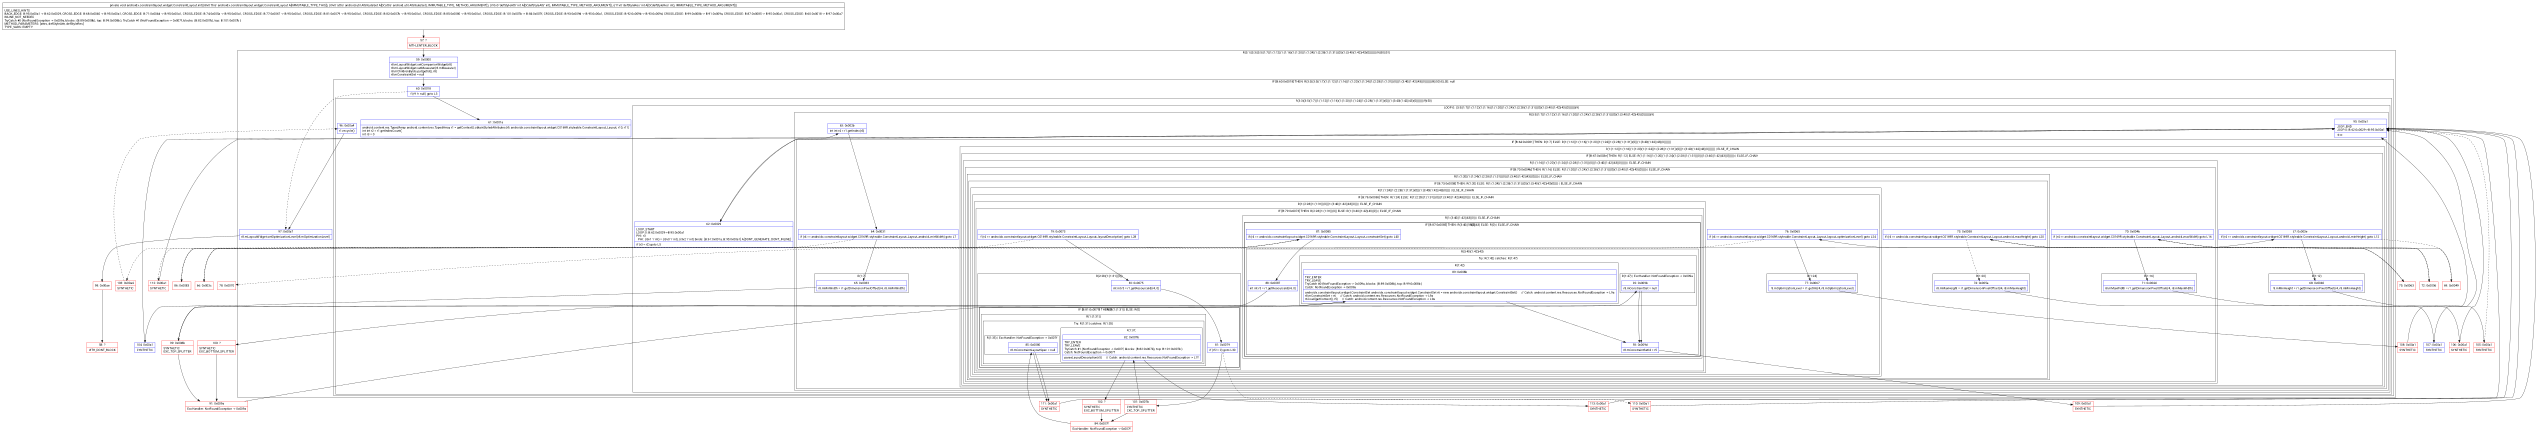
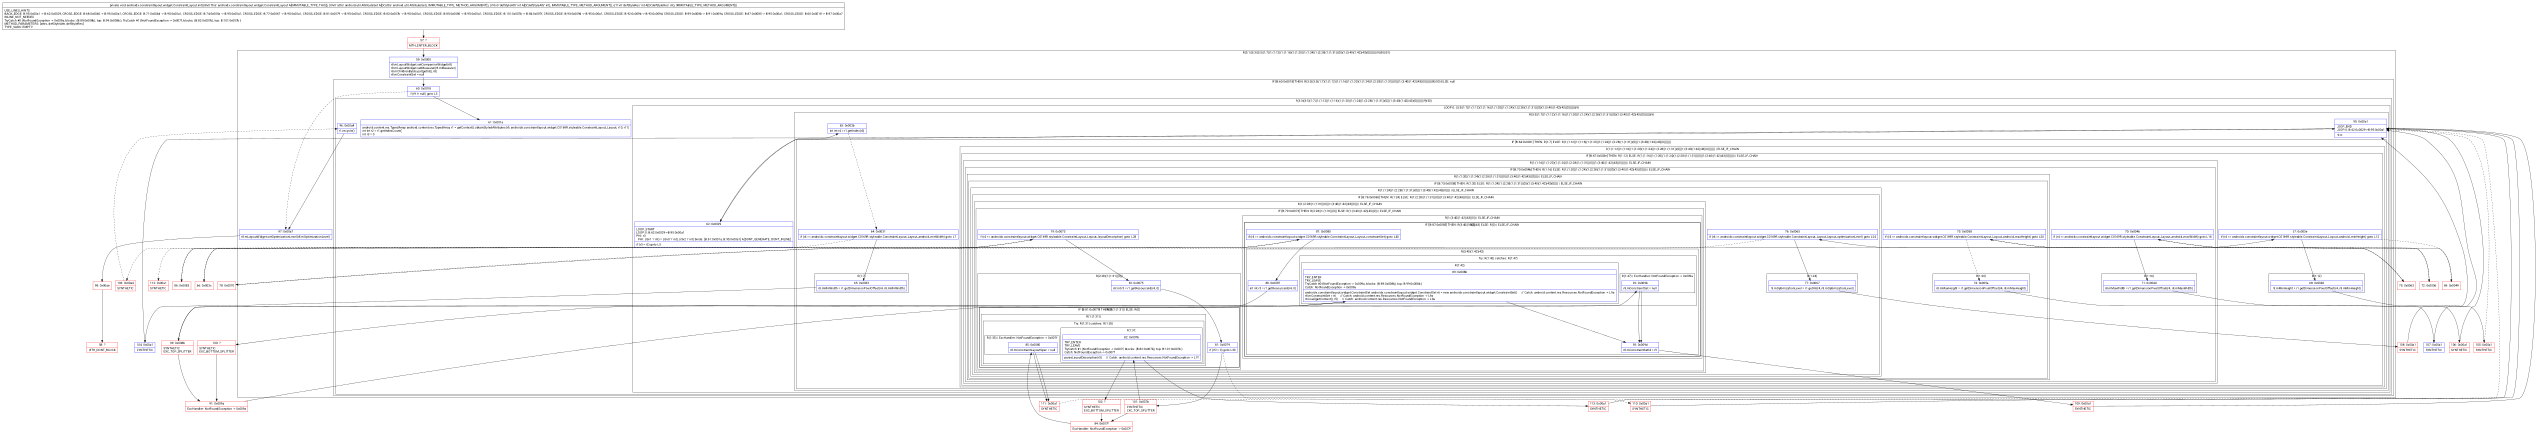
(1202, 136) -> none
(862, 180) -> (862, 180)
none -> (633, 258)
(1955, 399) -> (1955, 399)
